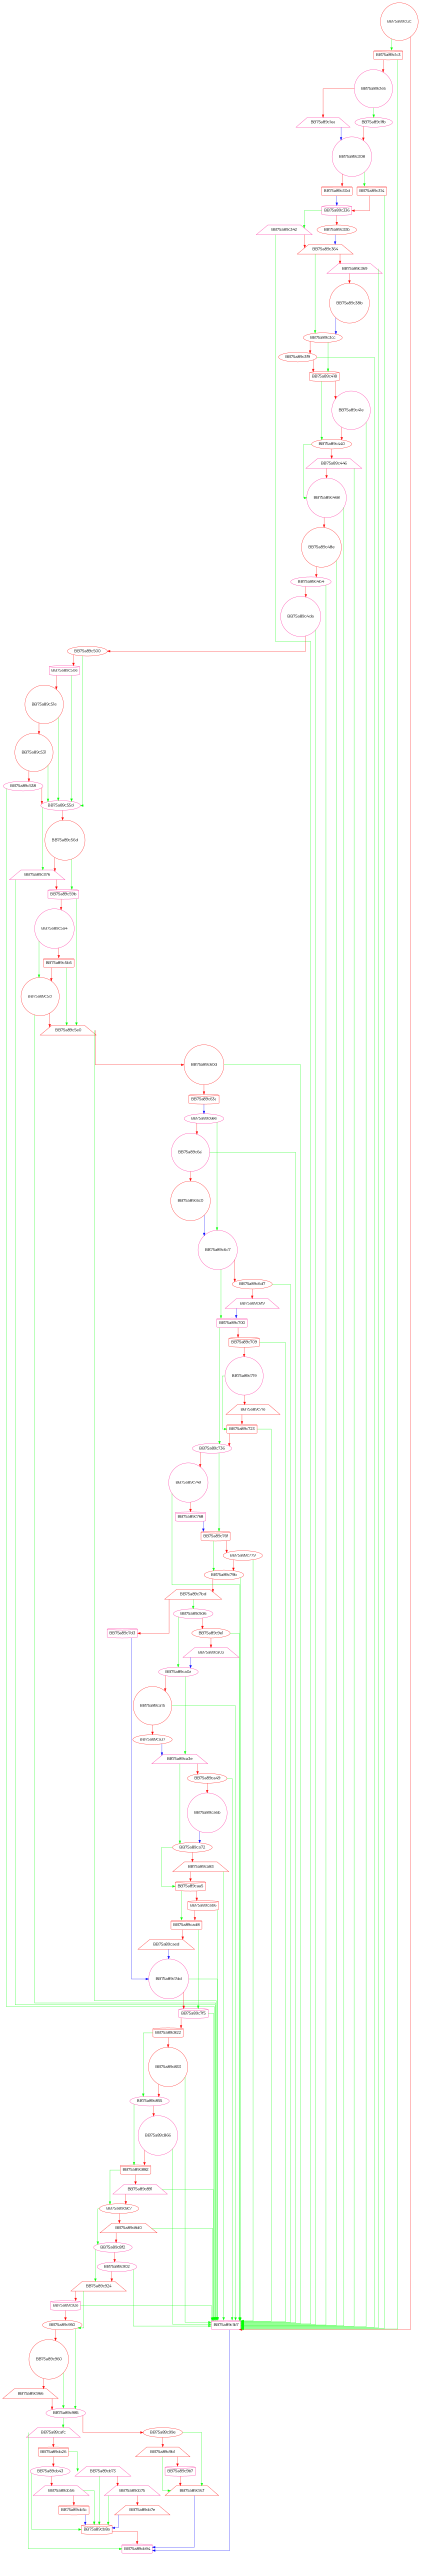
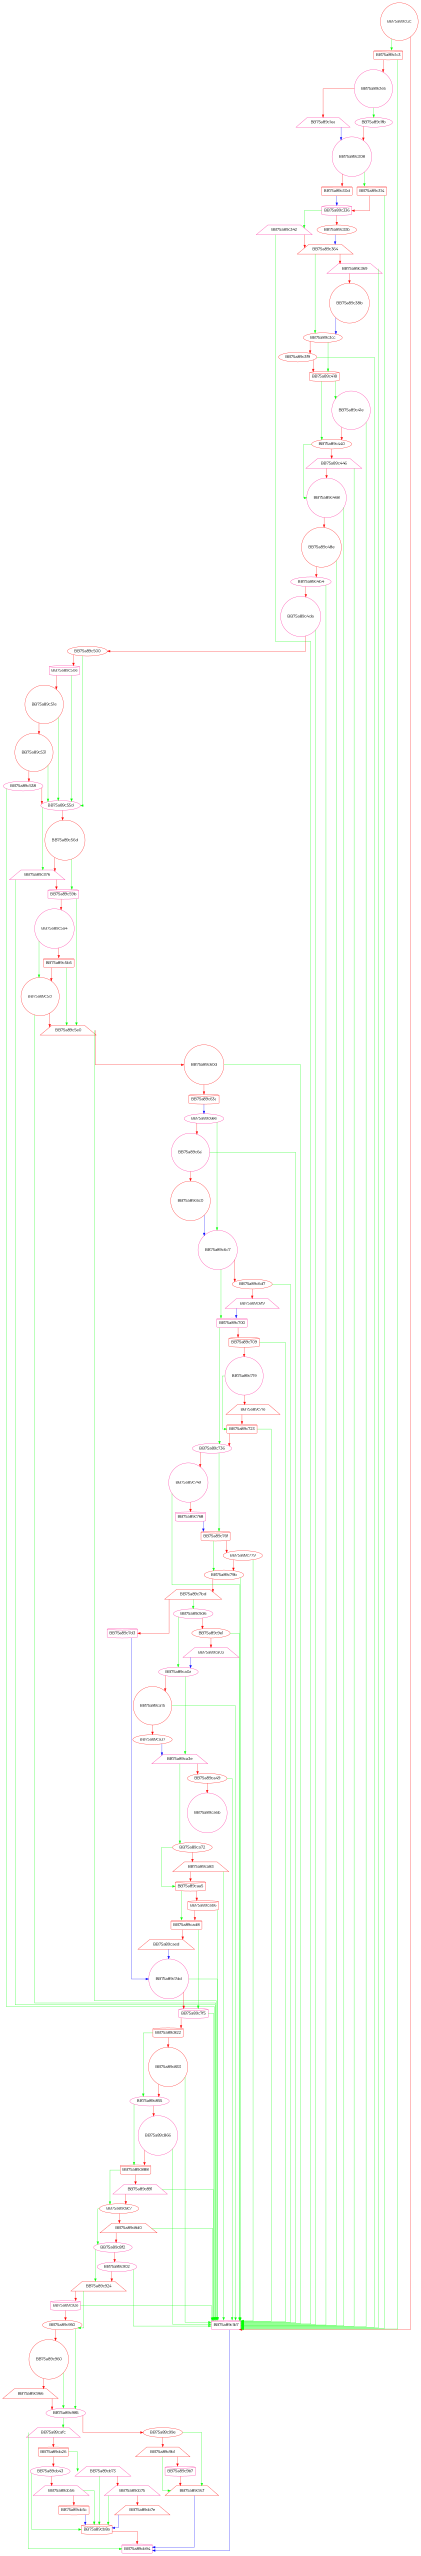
(336, 389) -> (336, 389)
(200, 1836) -> none
(136, 2170) -> (136, 2170)
